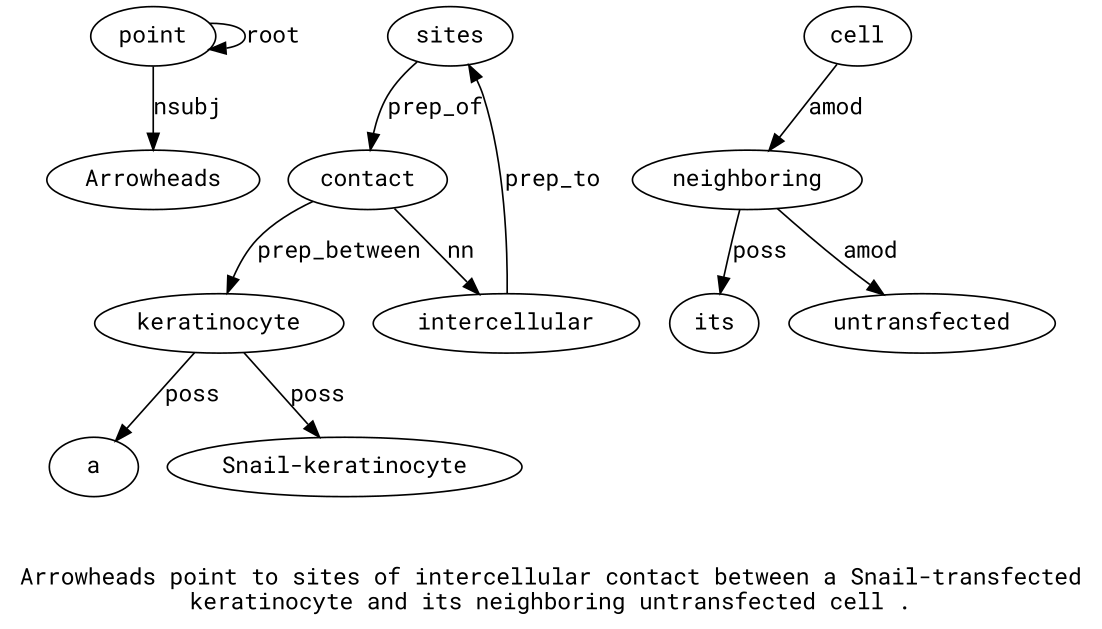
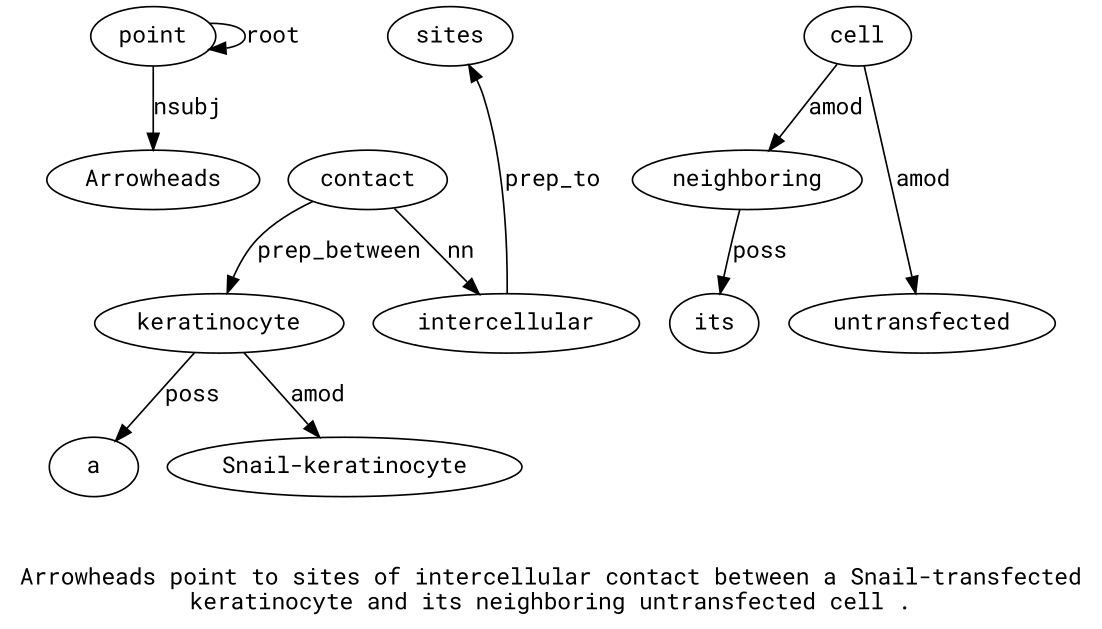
(389, 94) -> none
(823, 248) -> (888, 171)
(318, 395) -> (318, 395)
